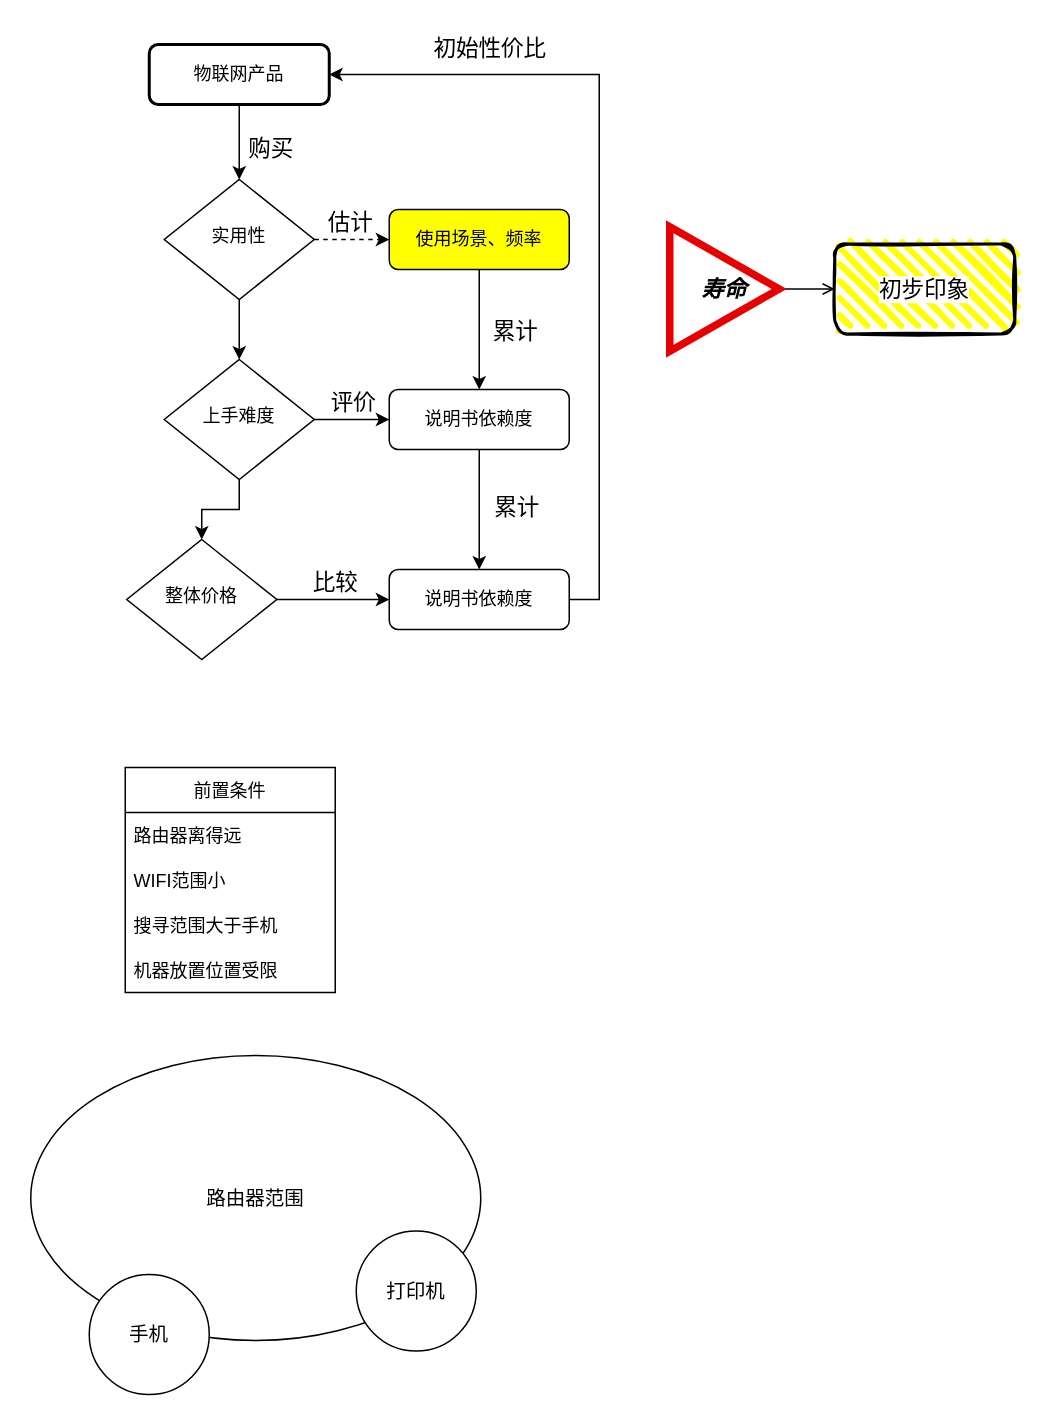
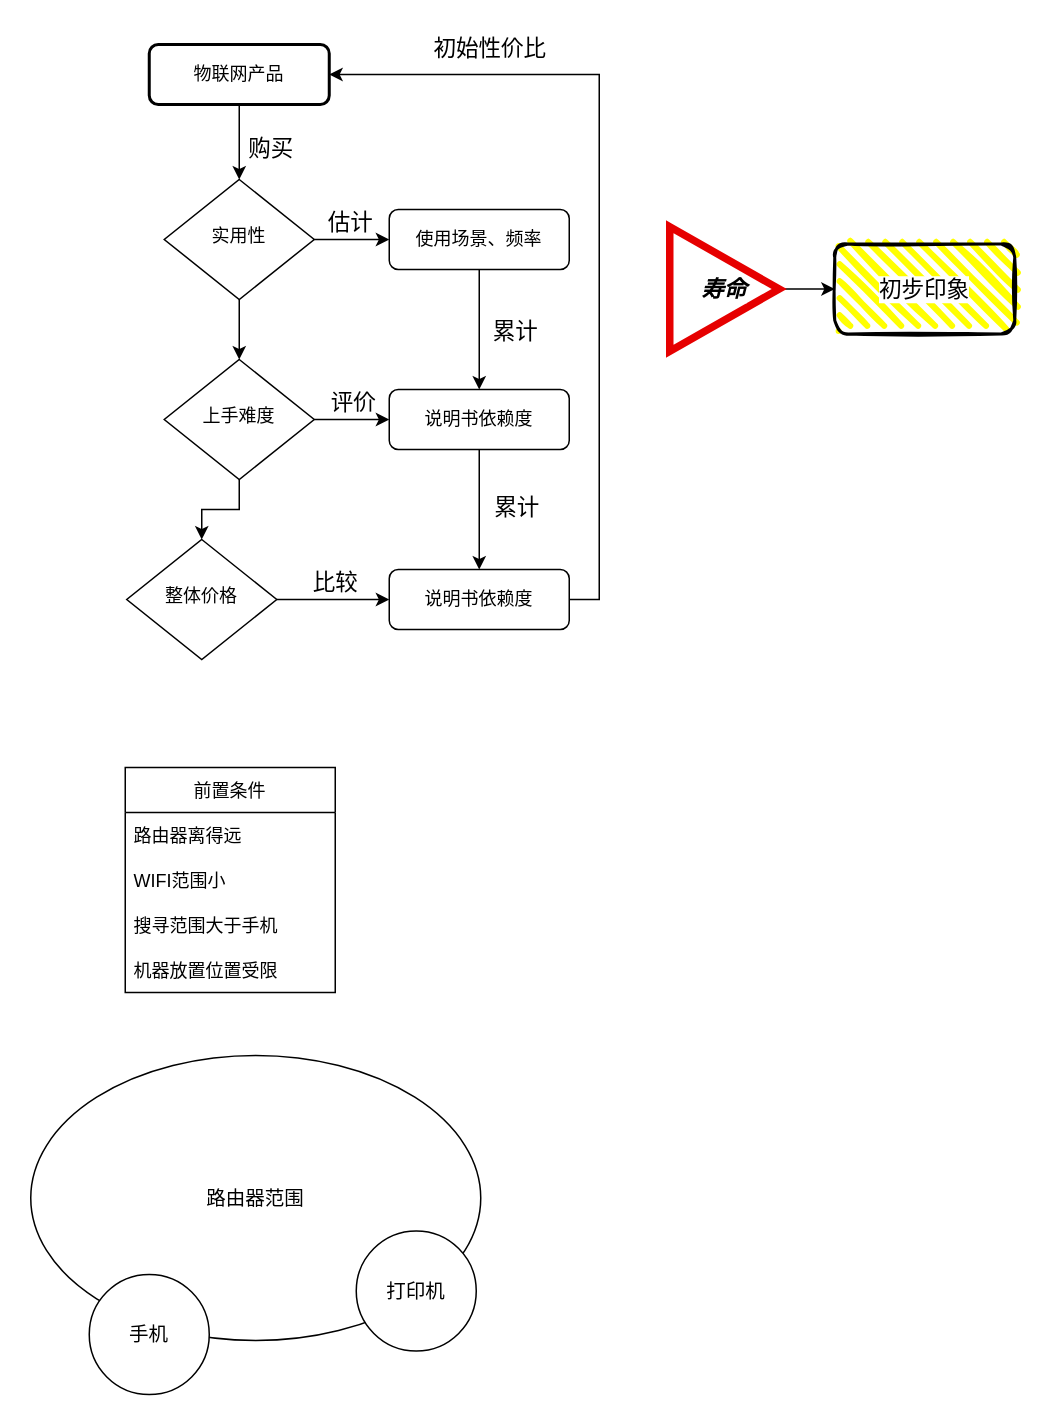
(347, 239) -> (347, 239)
(479, 239) -> (479, 239)
(825, 289) -> (823, 289)
